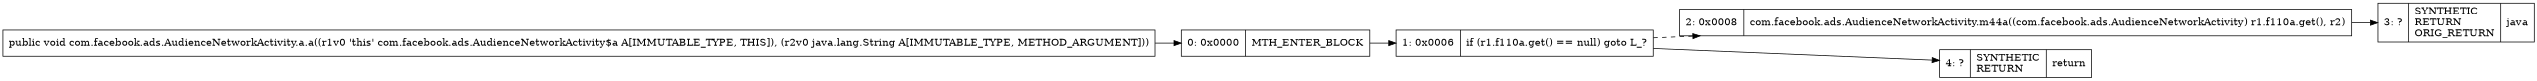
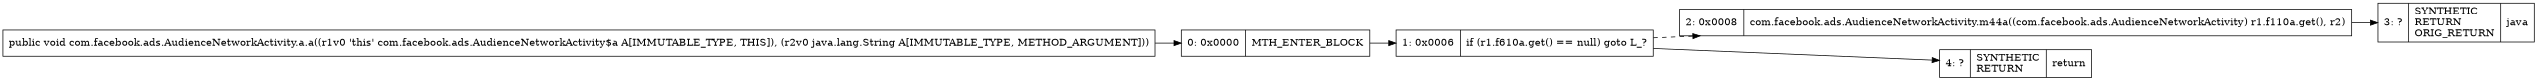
(1557, 43) -> (1557, 43)
